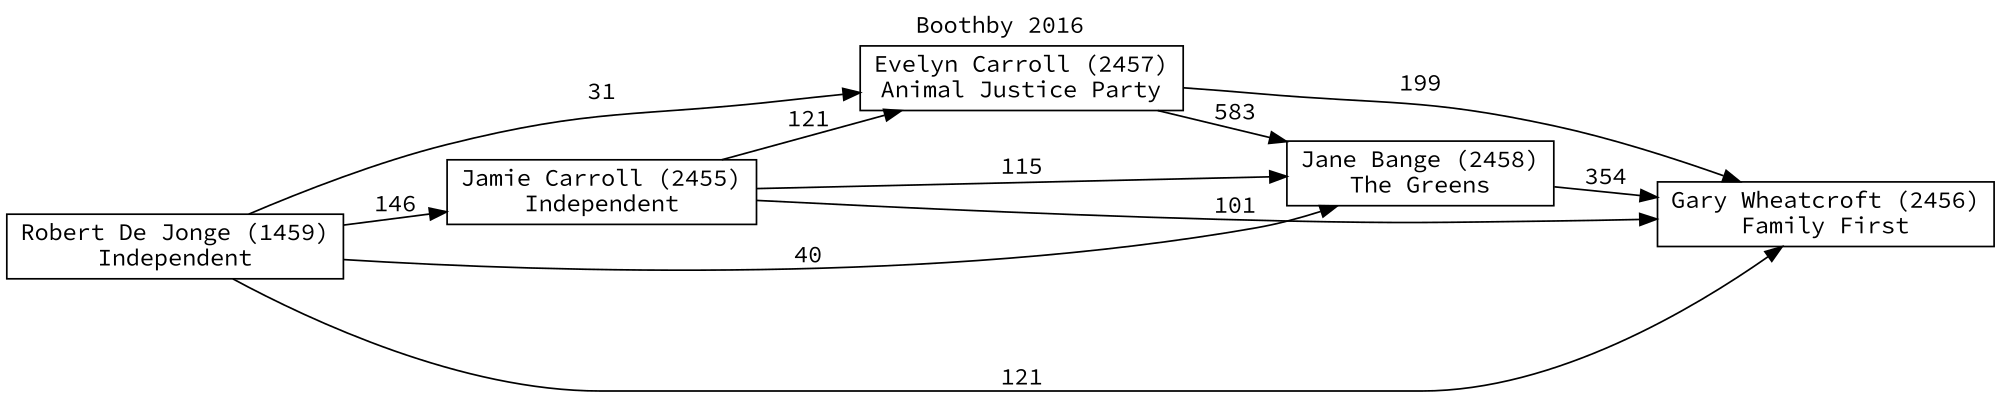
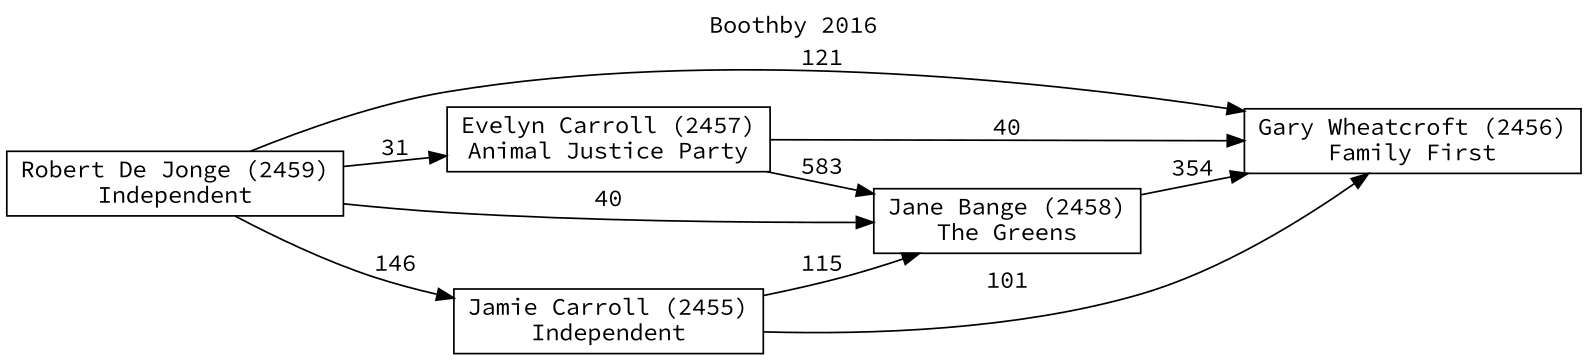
(1420, 84) -> (1007, 128)
(803, 137) -> none
(175, 247) -> (175, 184)
